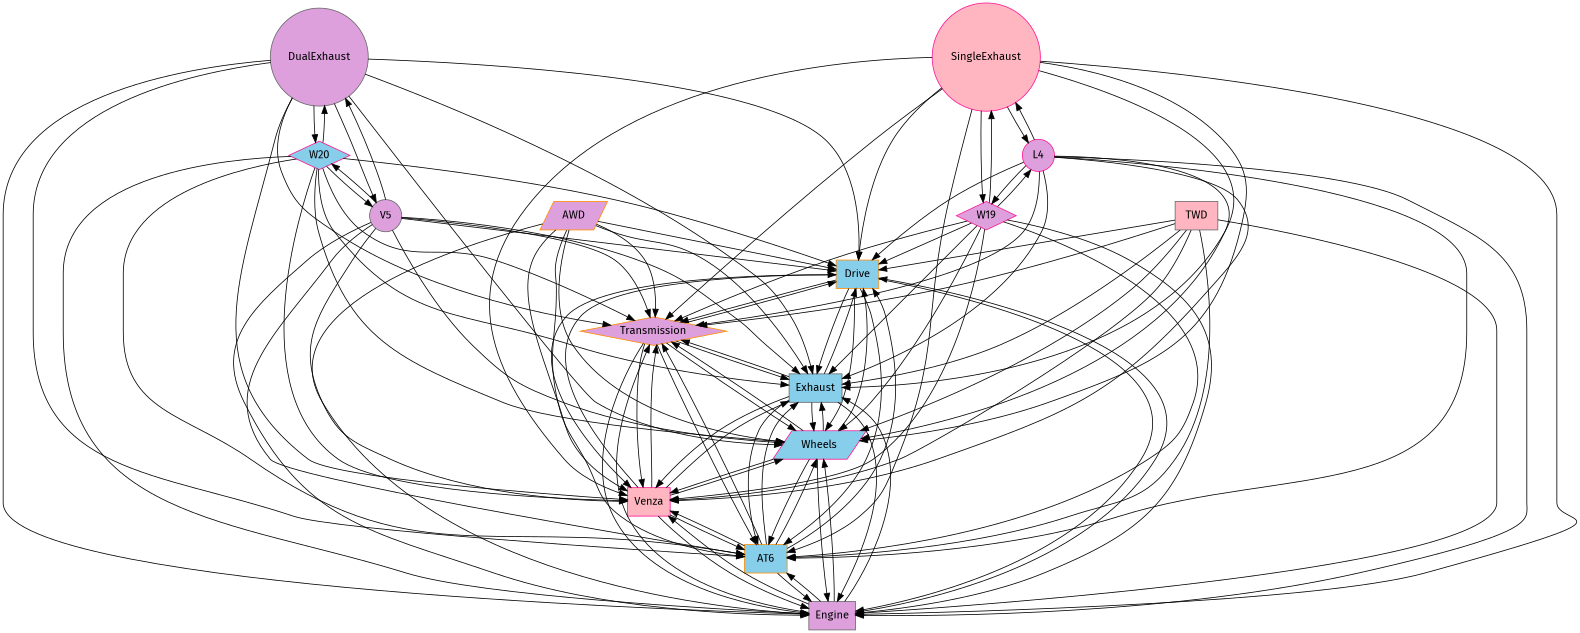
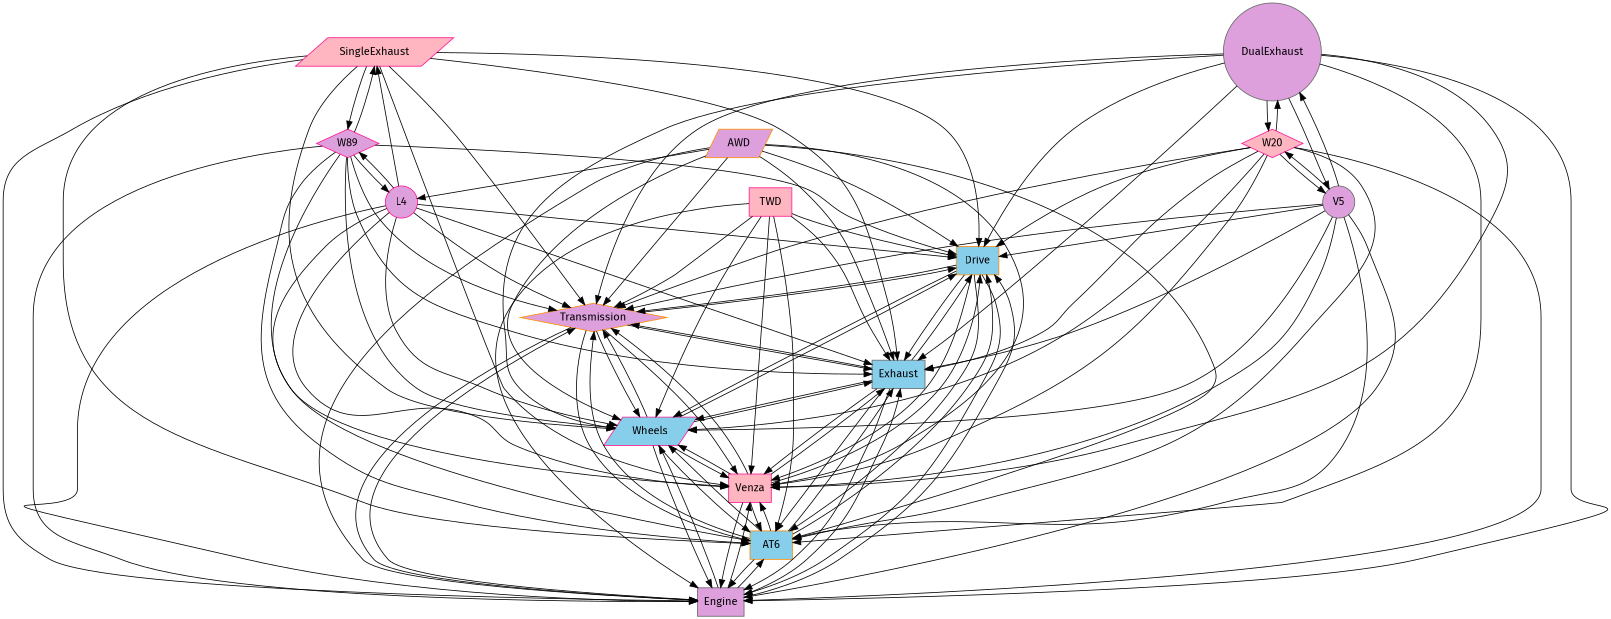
(986, 57) -> (375, 52)
(1016, 122) -> (567, 173)
(319, 155) -> (1272, 143)
(986, 216) -> (348, 143)
(1196, 216) -> (771, 202)
